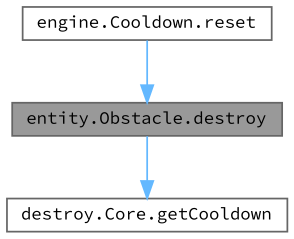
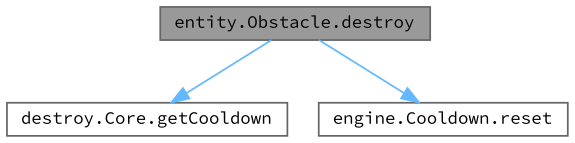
(147, 63) -> (362, 67)
